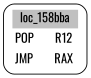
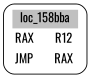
(44, 39) -> (44, 39)
